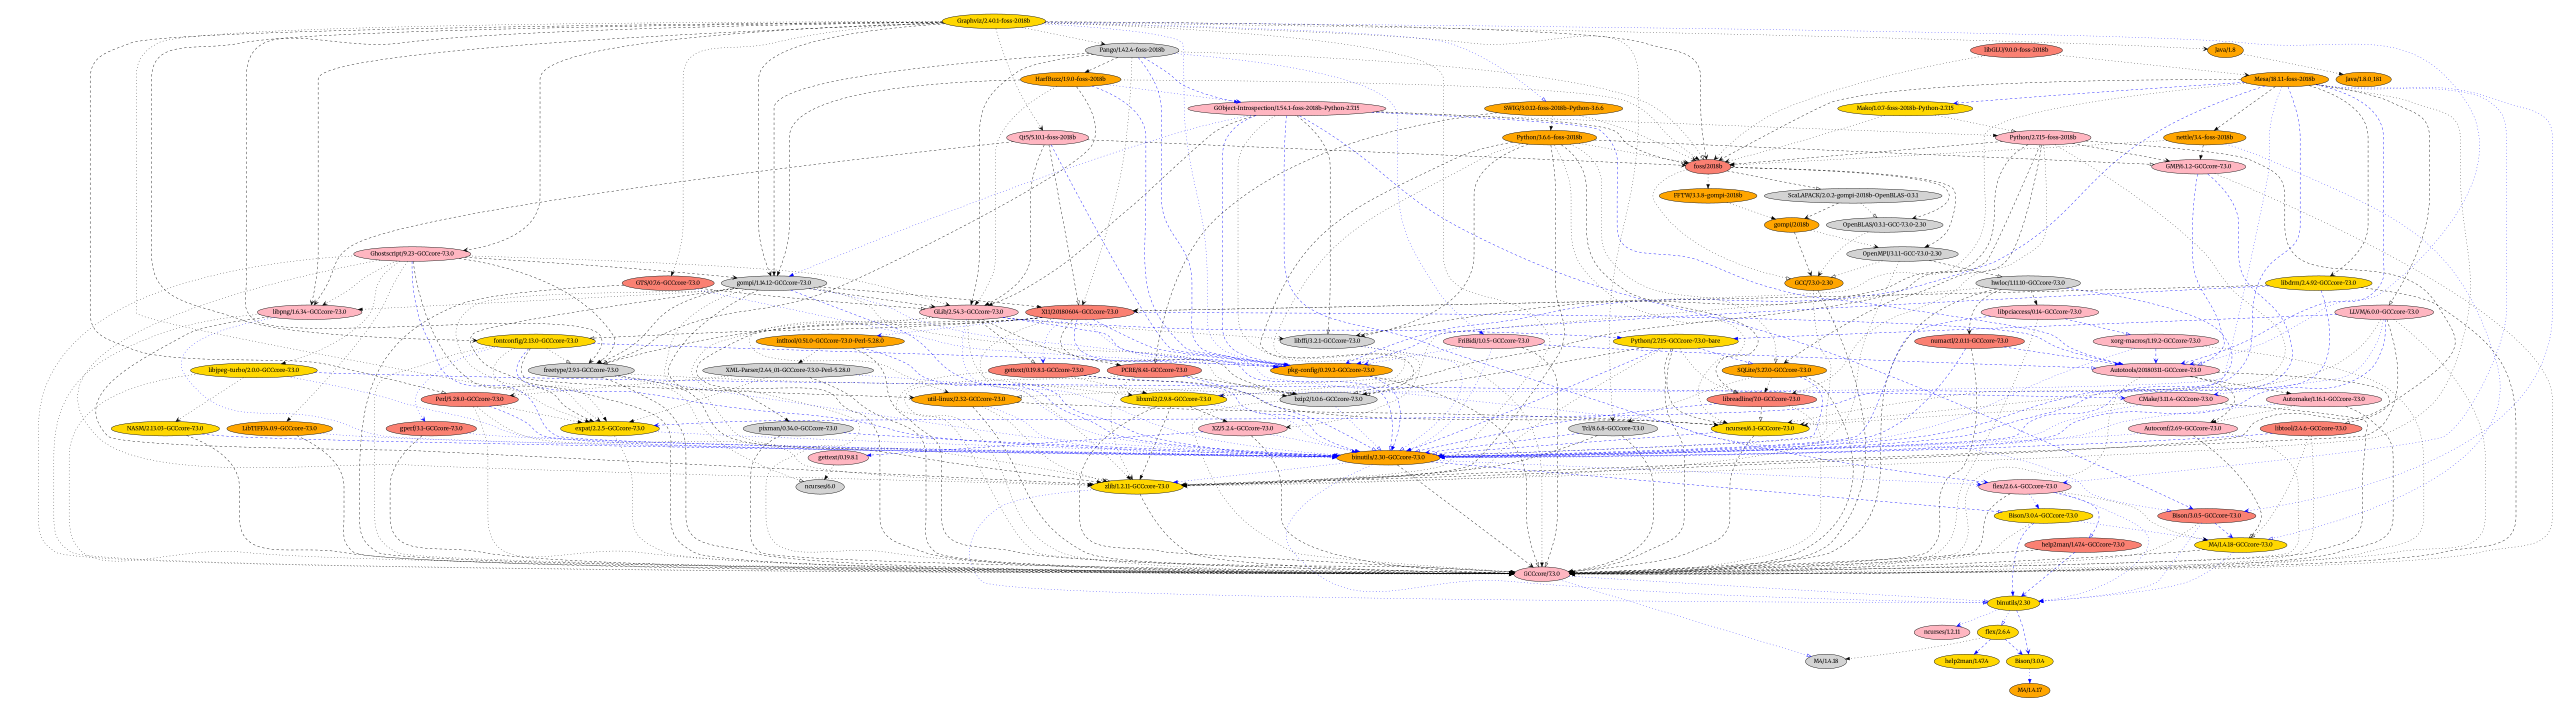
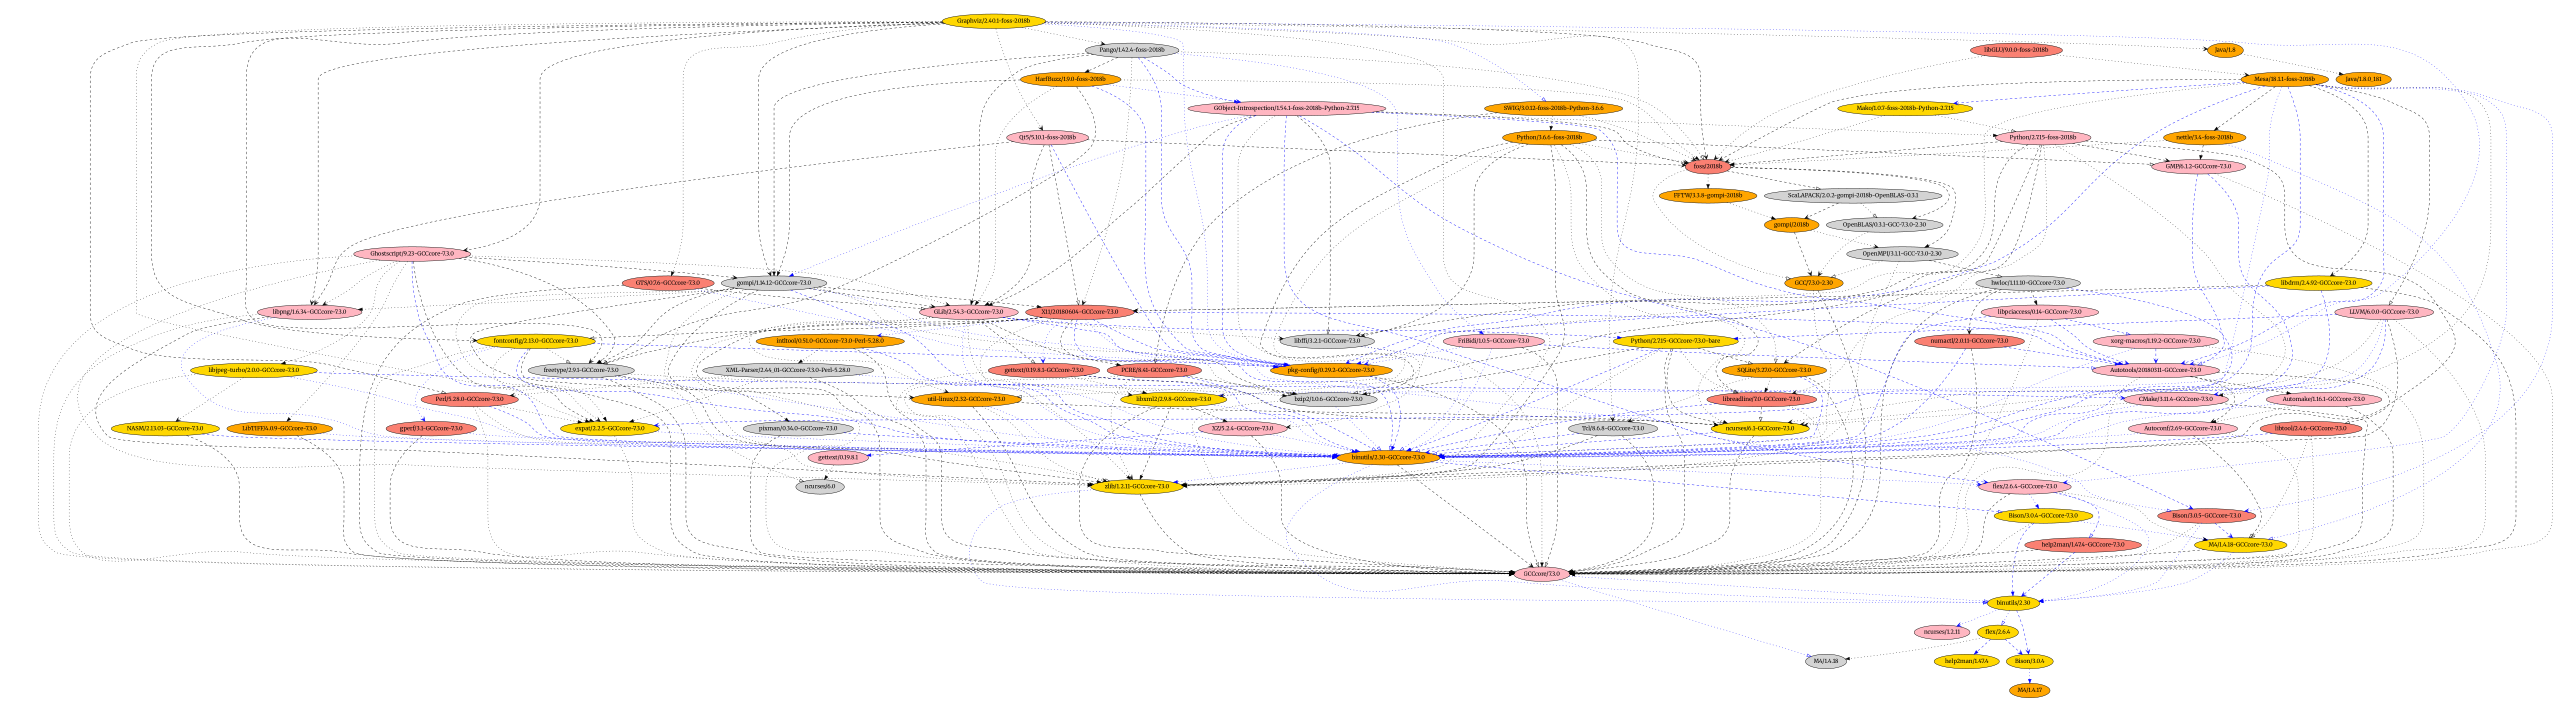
none -> (2085, 346)
(1735, 359) -> (1735, 359)
(2033, 458) -> (2489, 257)
